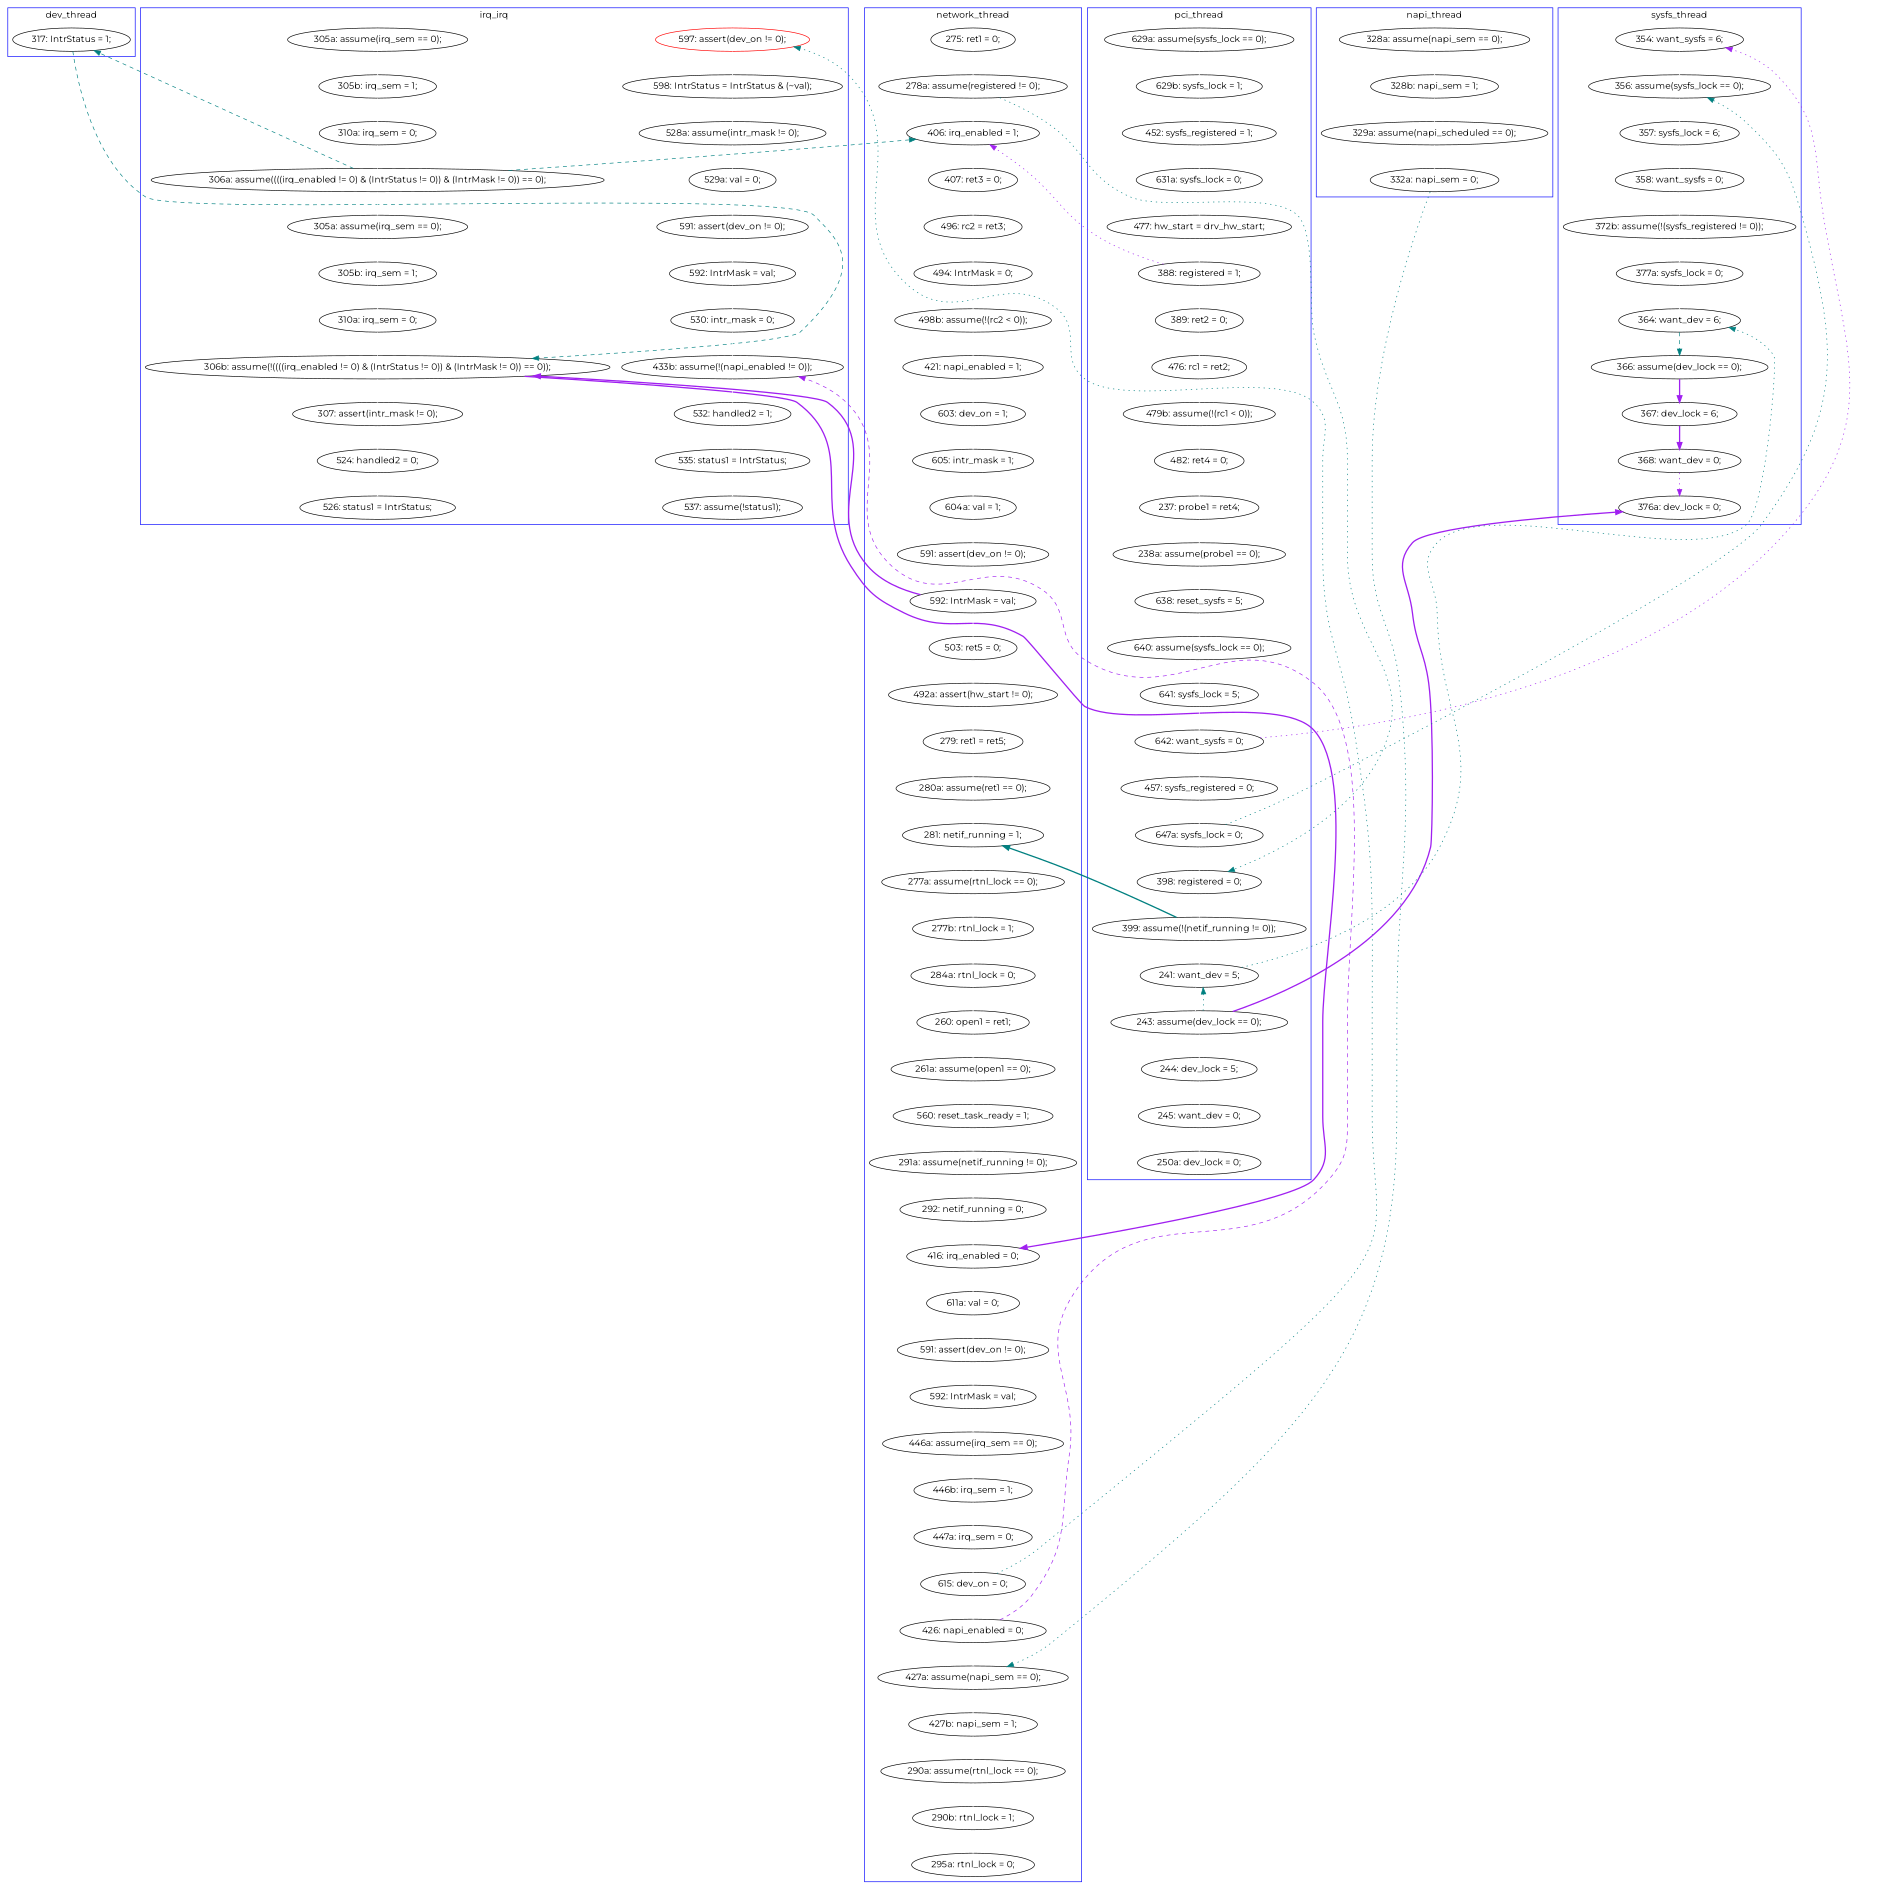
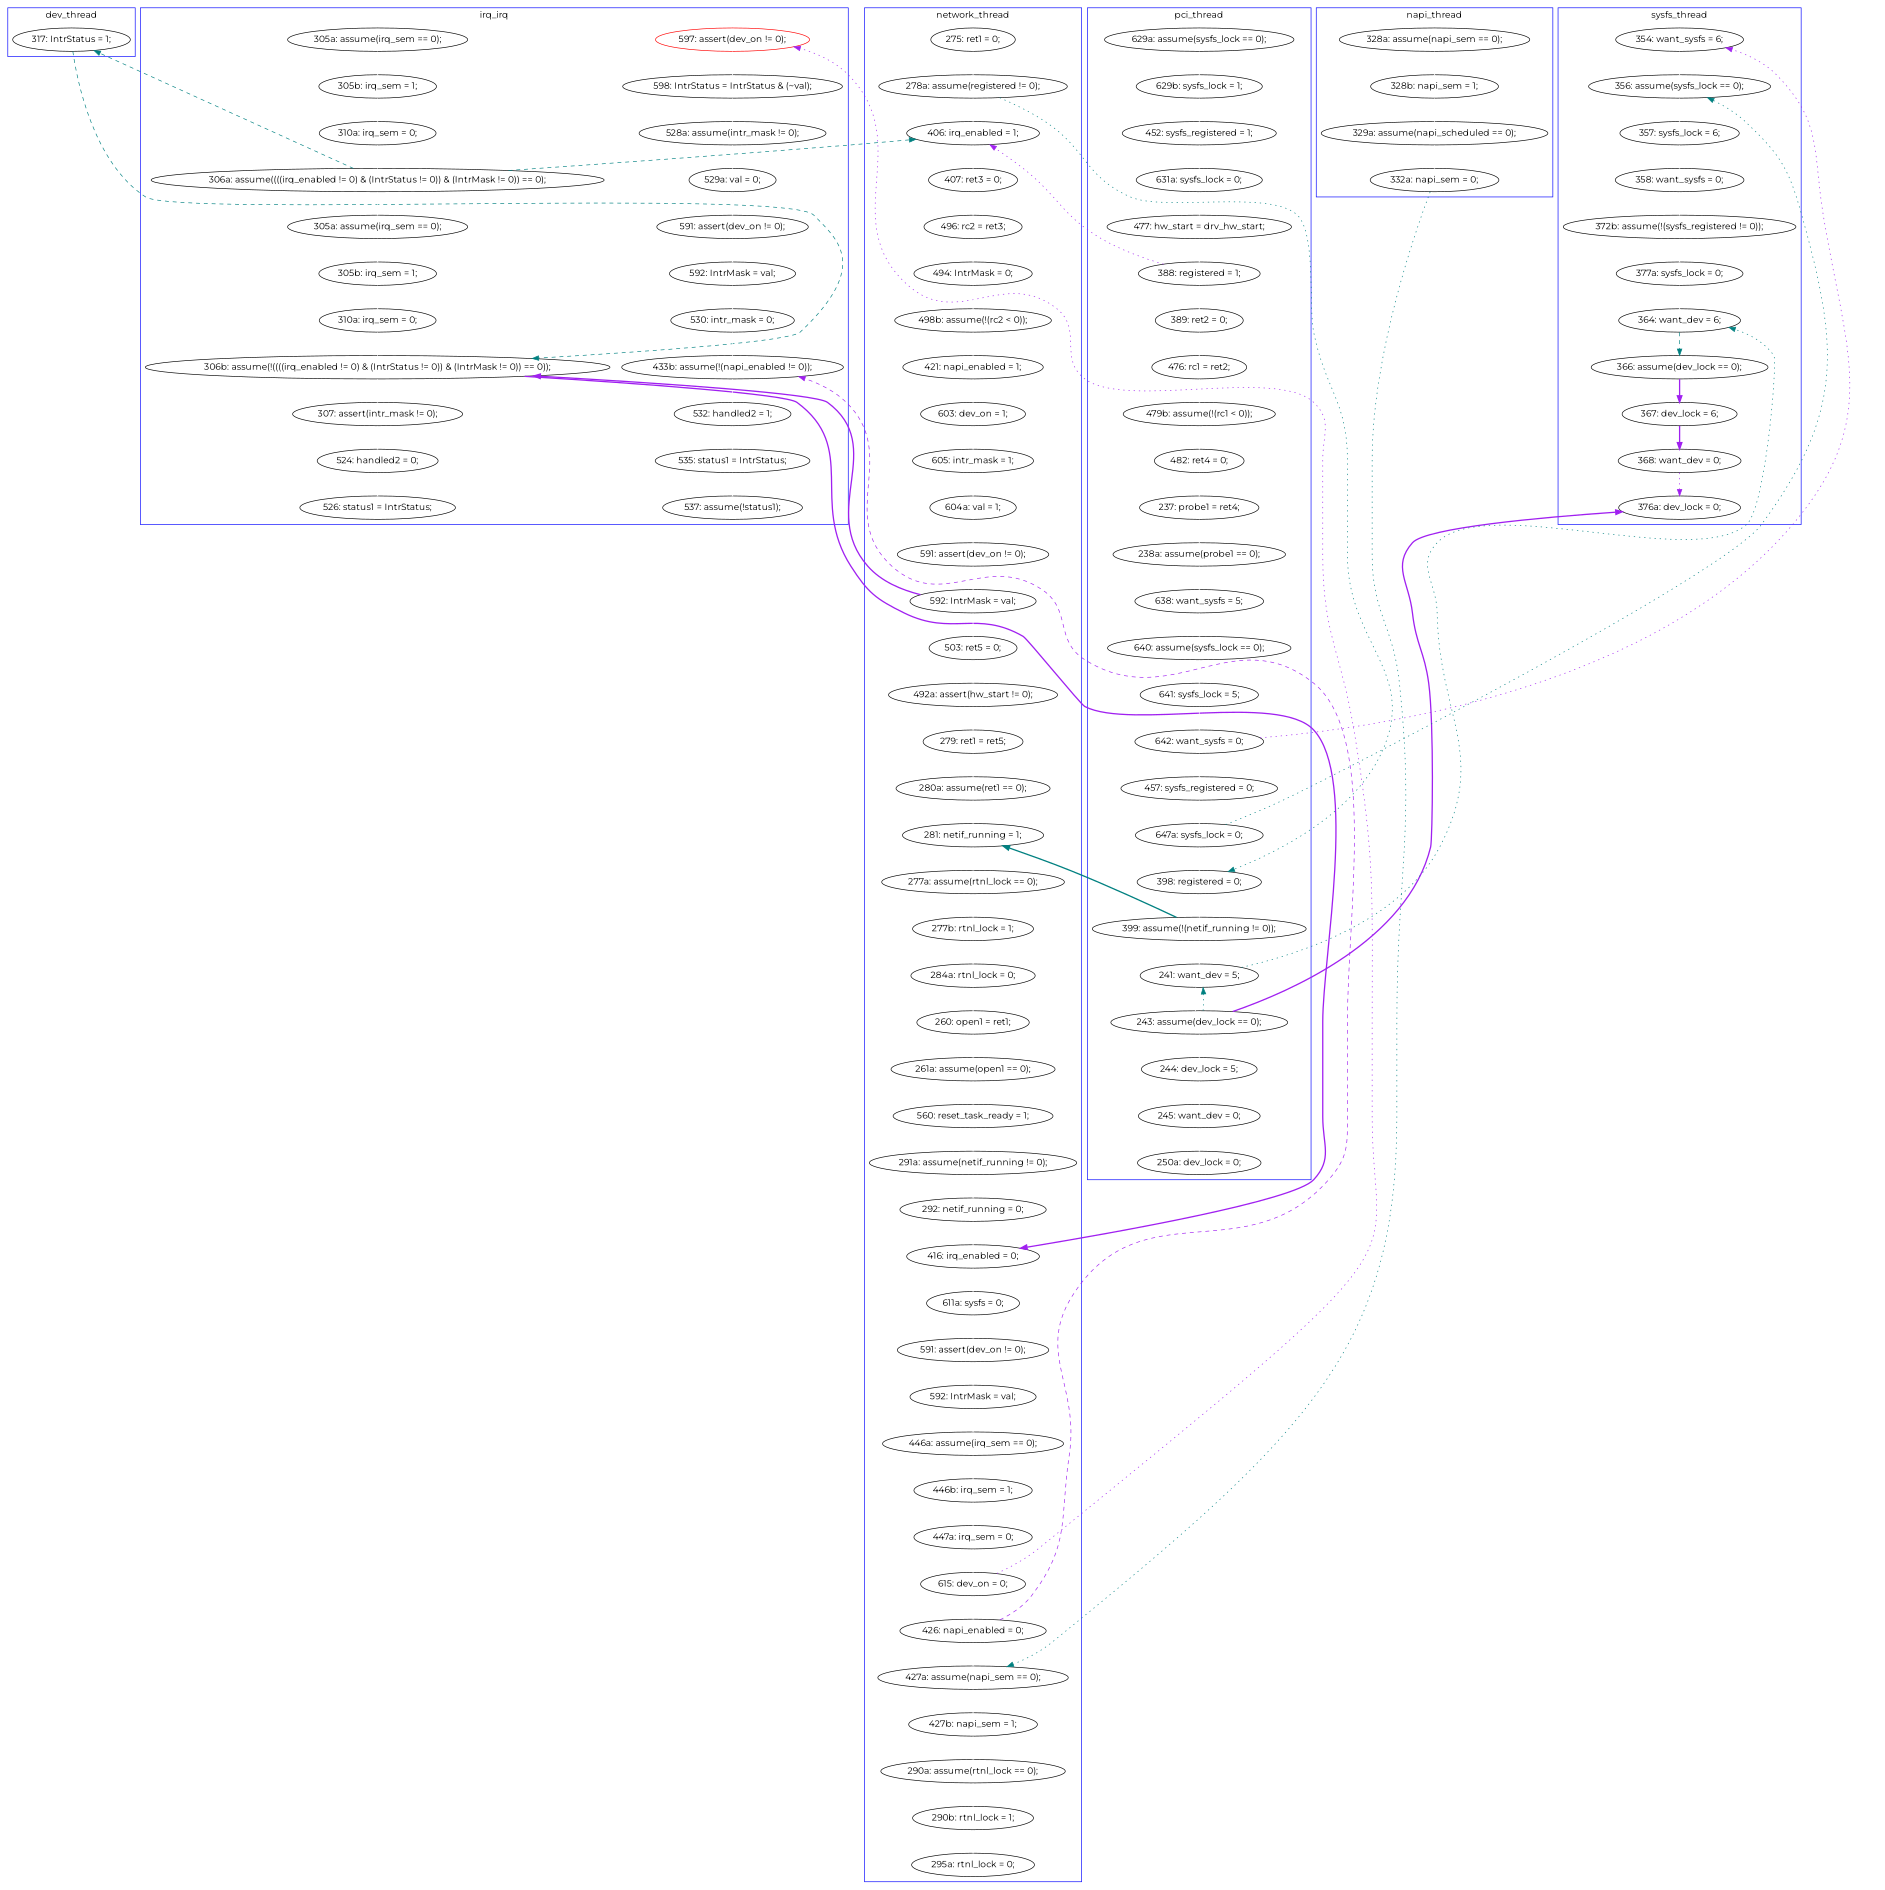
(1199, 601) -> (1199, 601)
(1347, 696) -> (1347, 696)
(973, 1303) -> (973, 1303)
